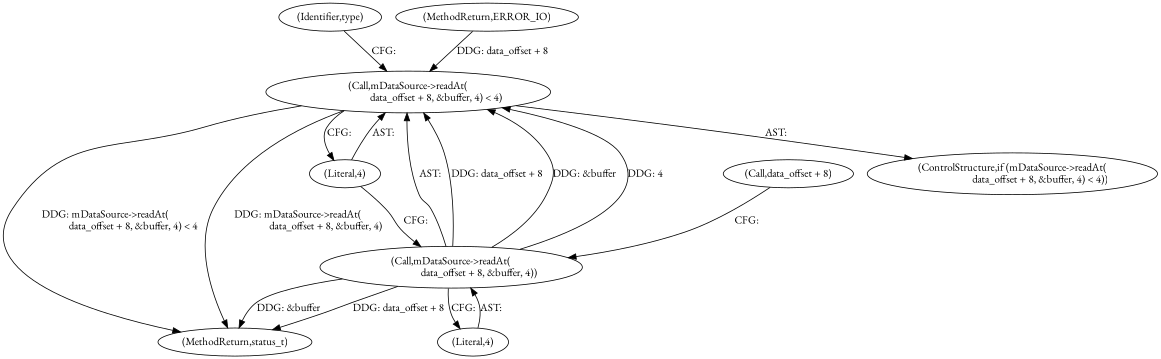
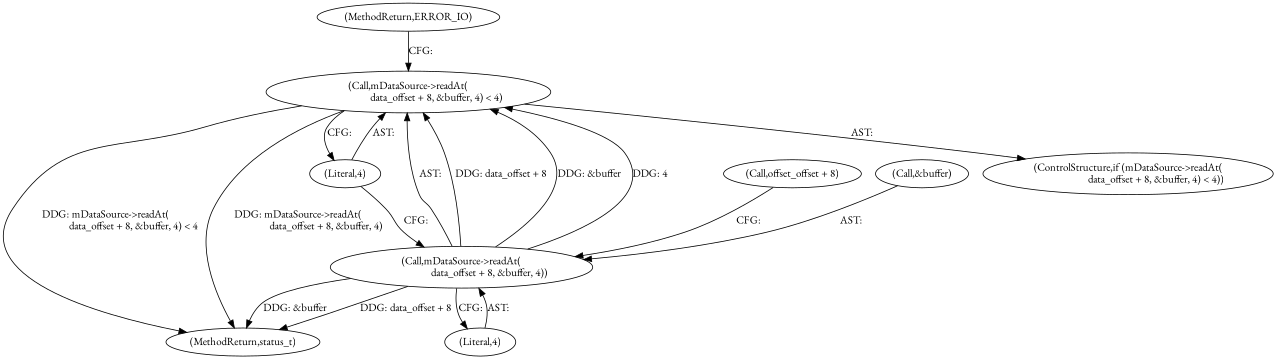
(330, 17) -> none
(503, 51) -> (422, 51)
(788, 174) -> (792, 174)
none -> (922, 174)
